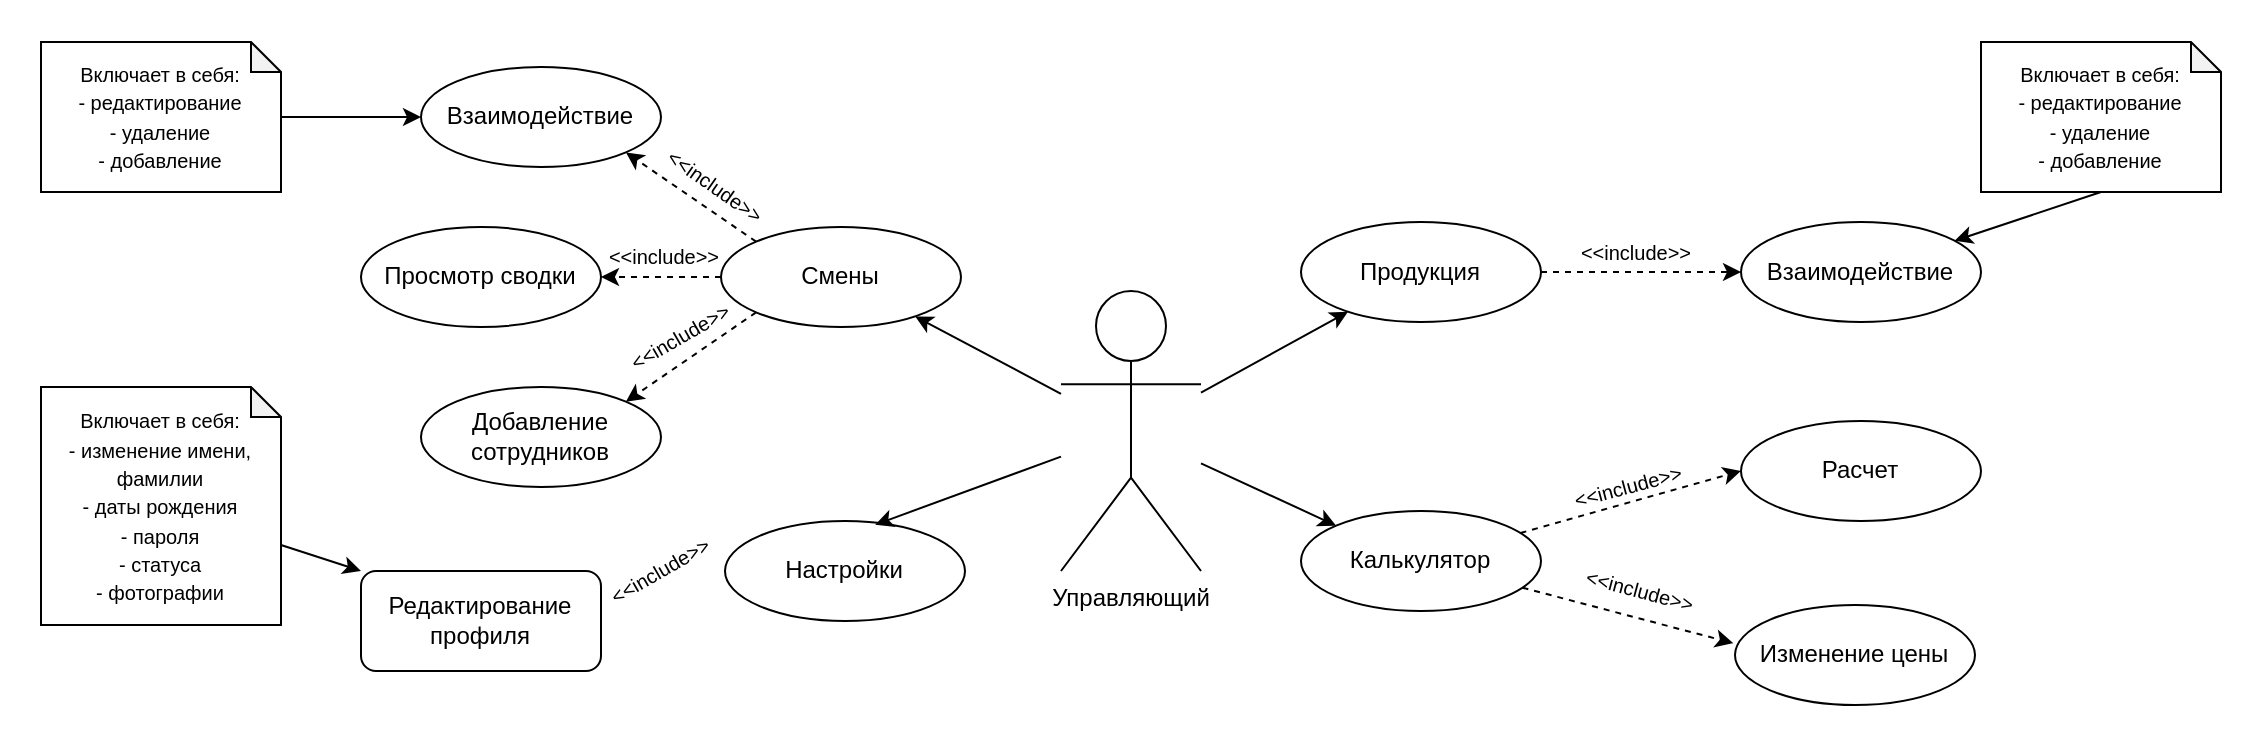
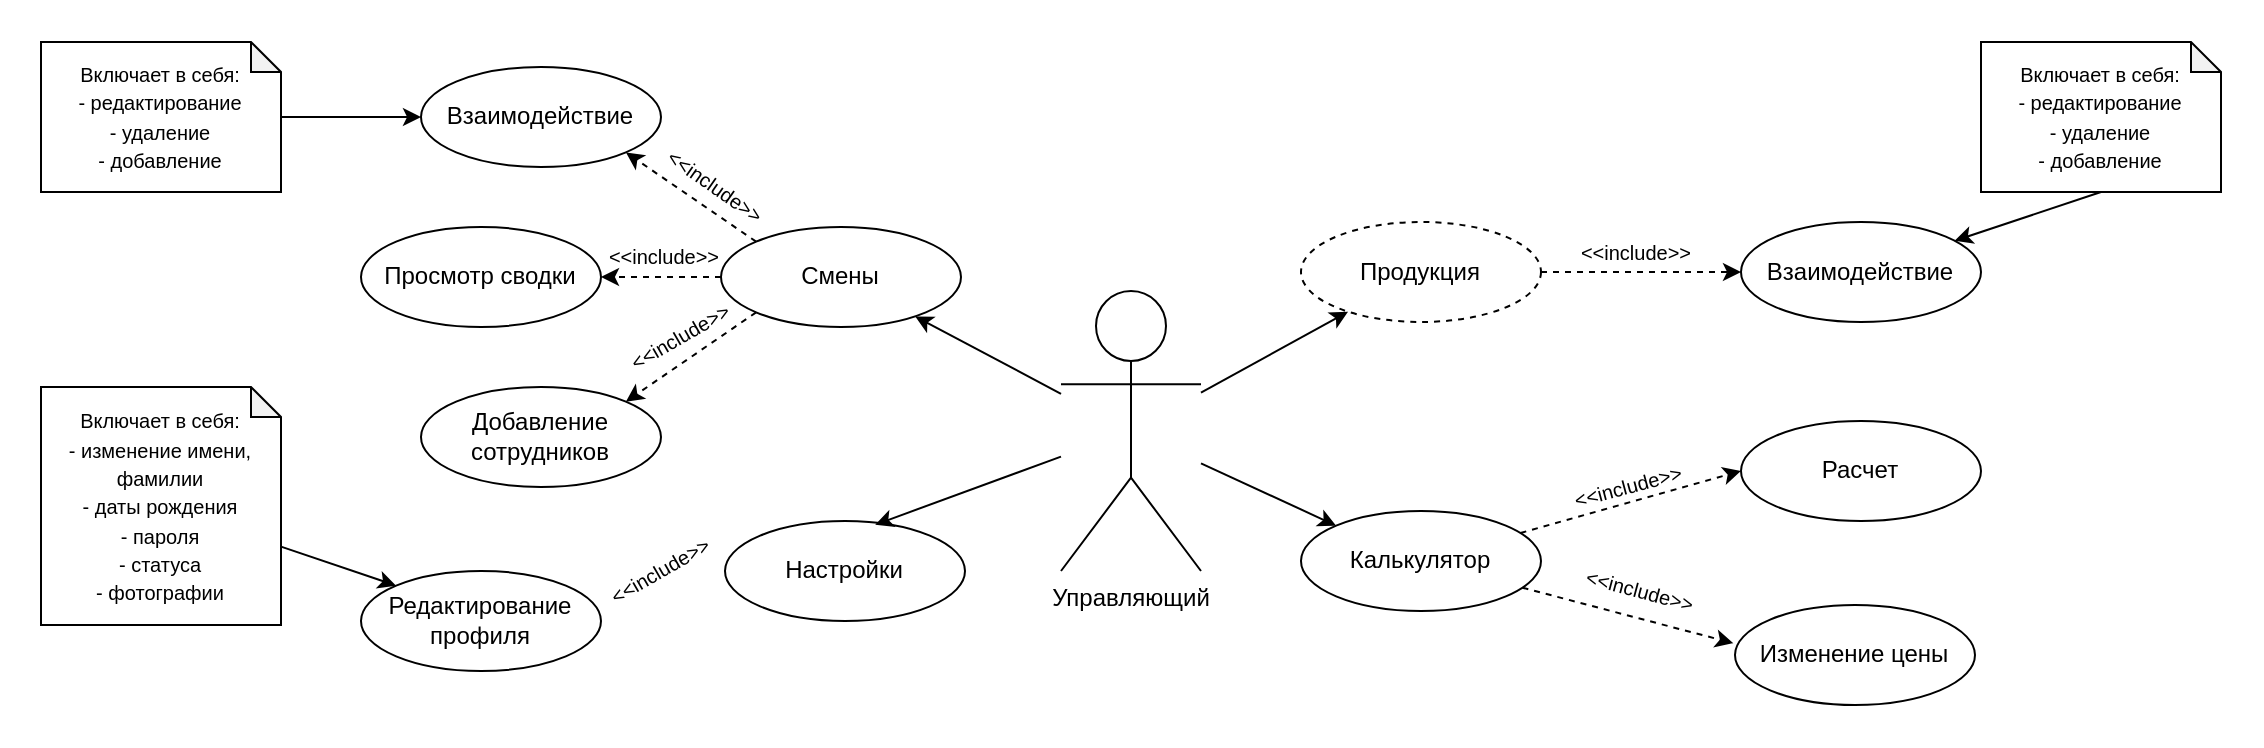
(1421, 272) -> (1421, 272)
(481, 621) -> (481, 621)
